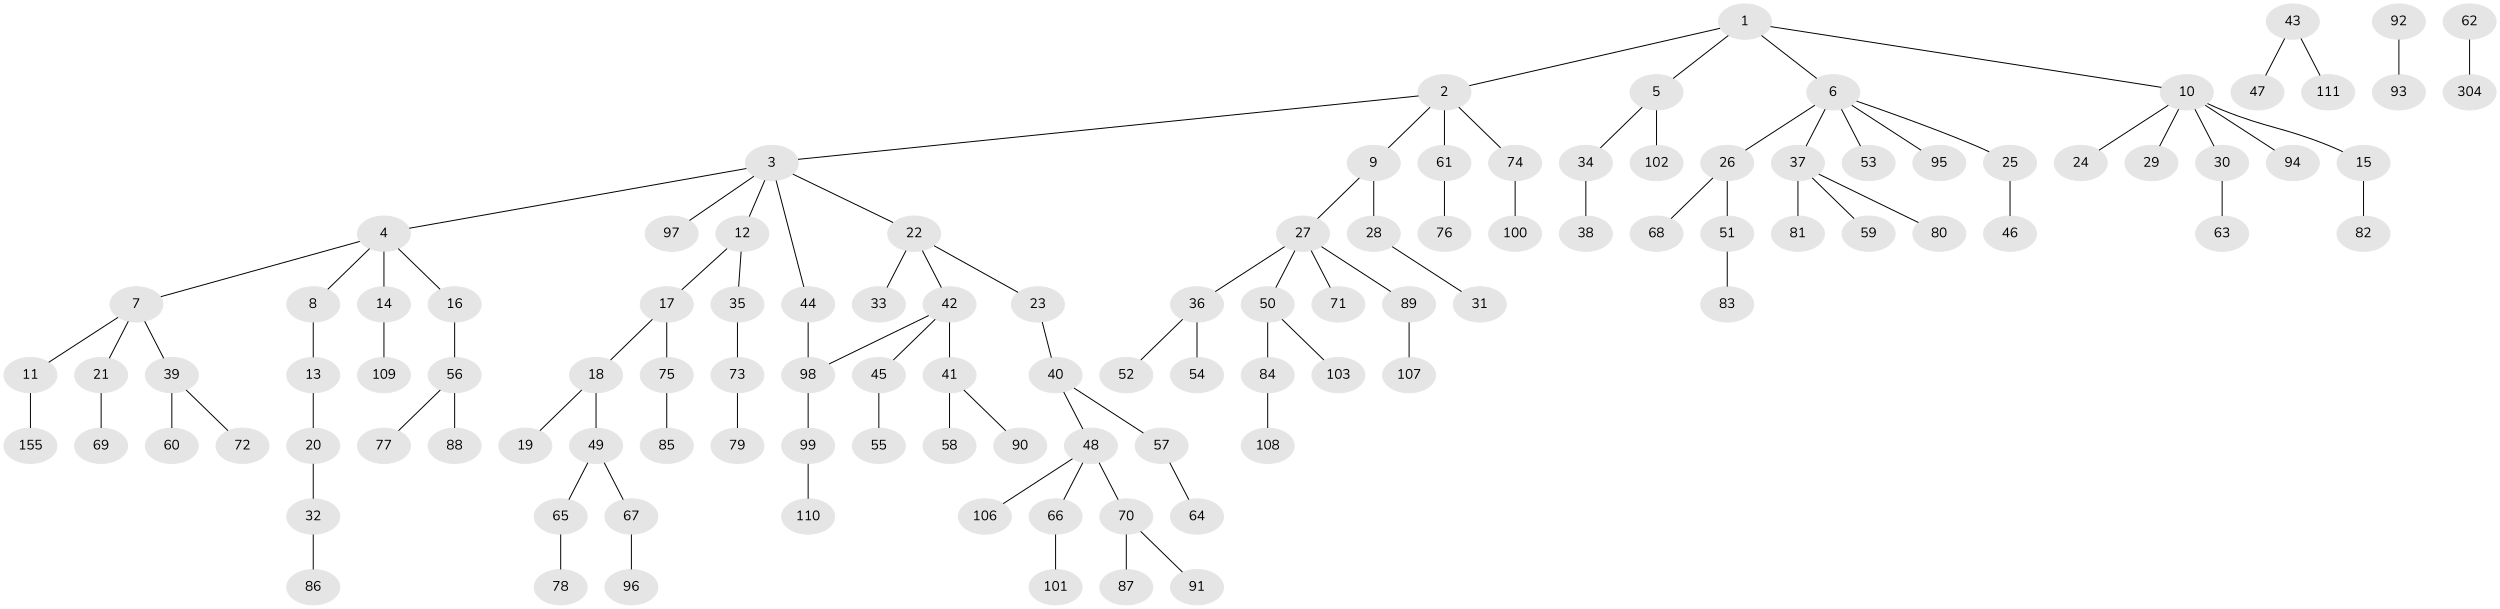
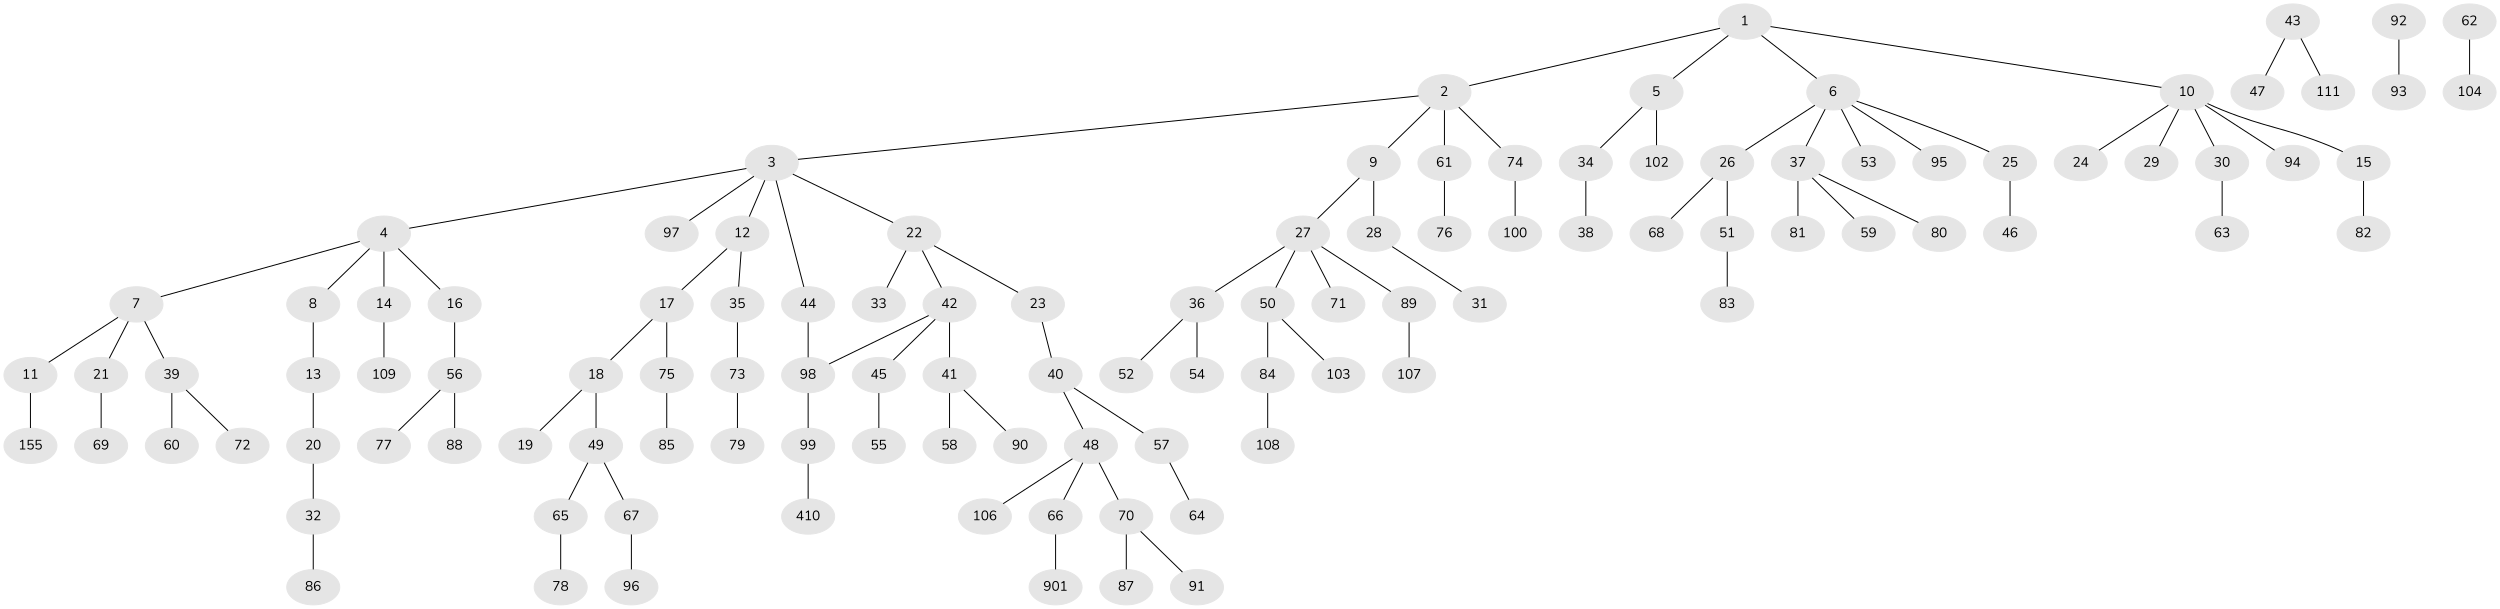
(2470, 92) -> (2470, 92)
(808, 517) -> (808, 517)
(1056, 587) -> (1056, 587)
